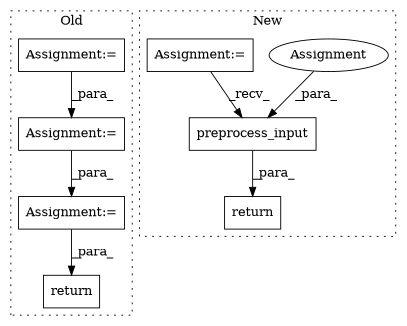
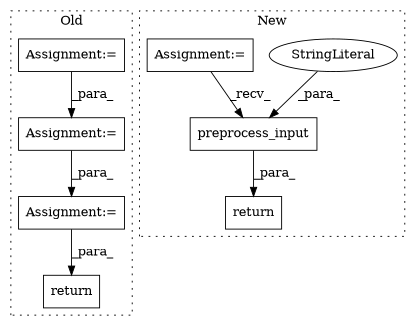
(329, 55) -> (333, 55)
